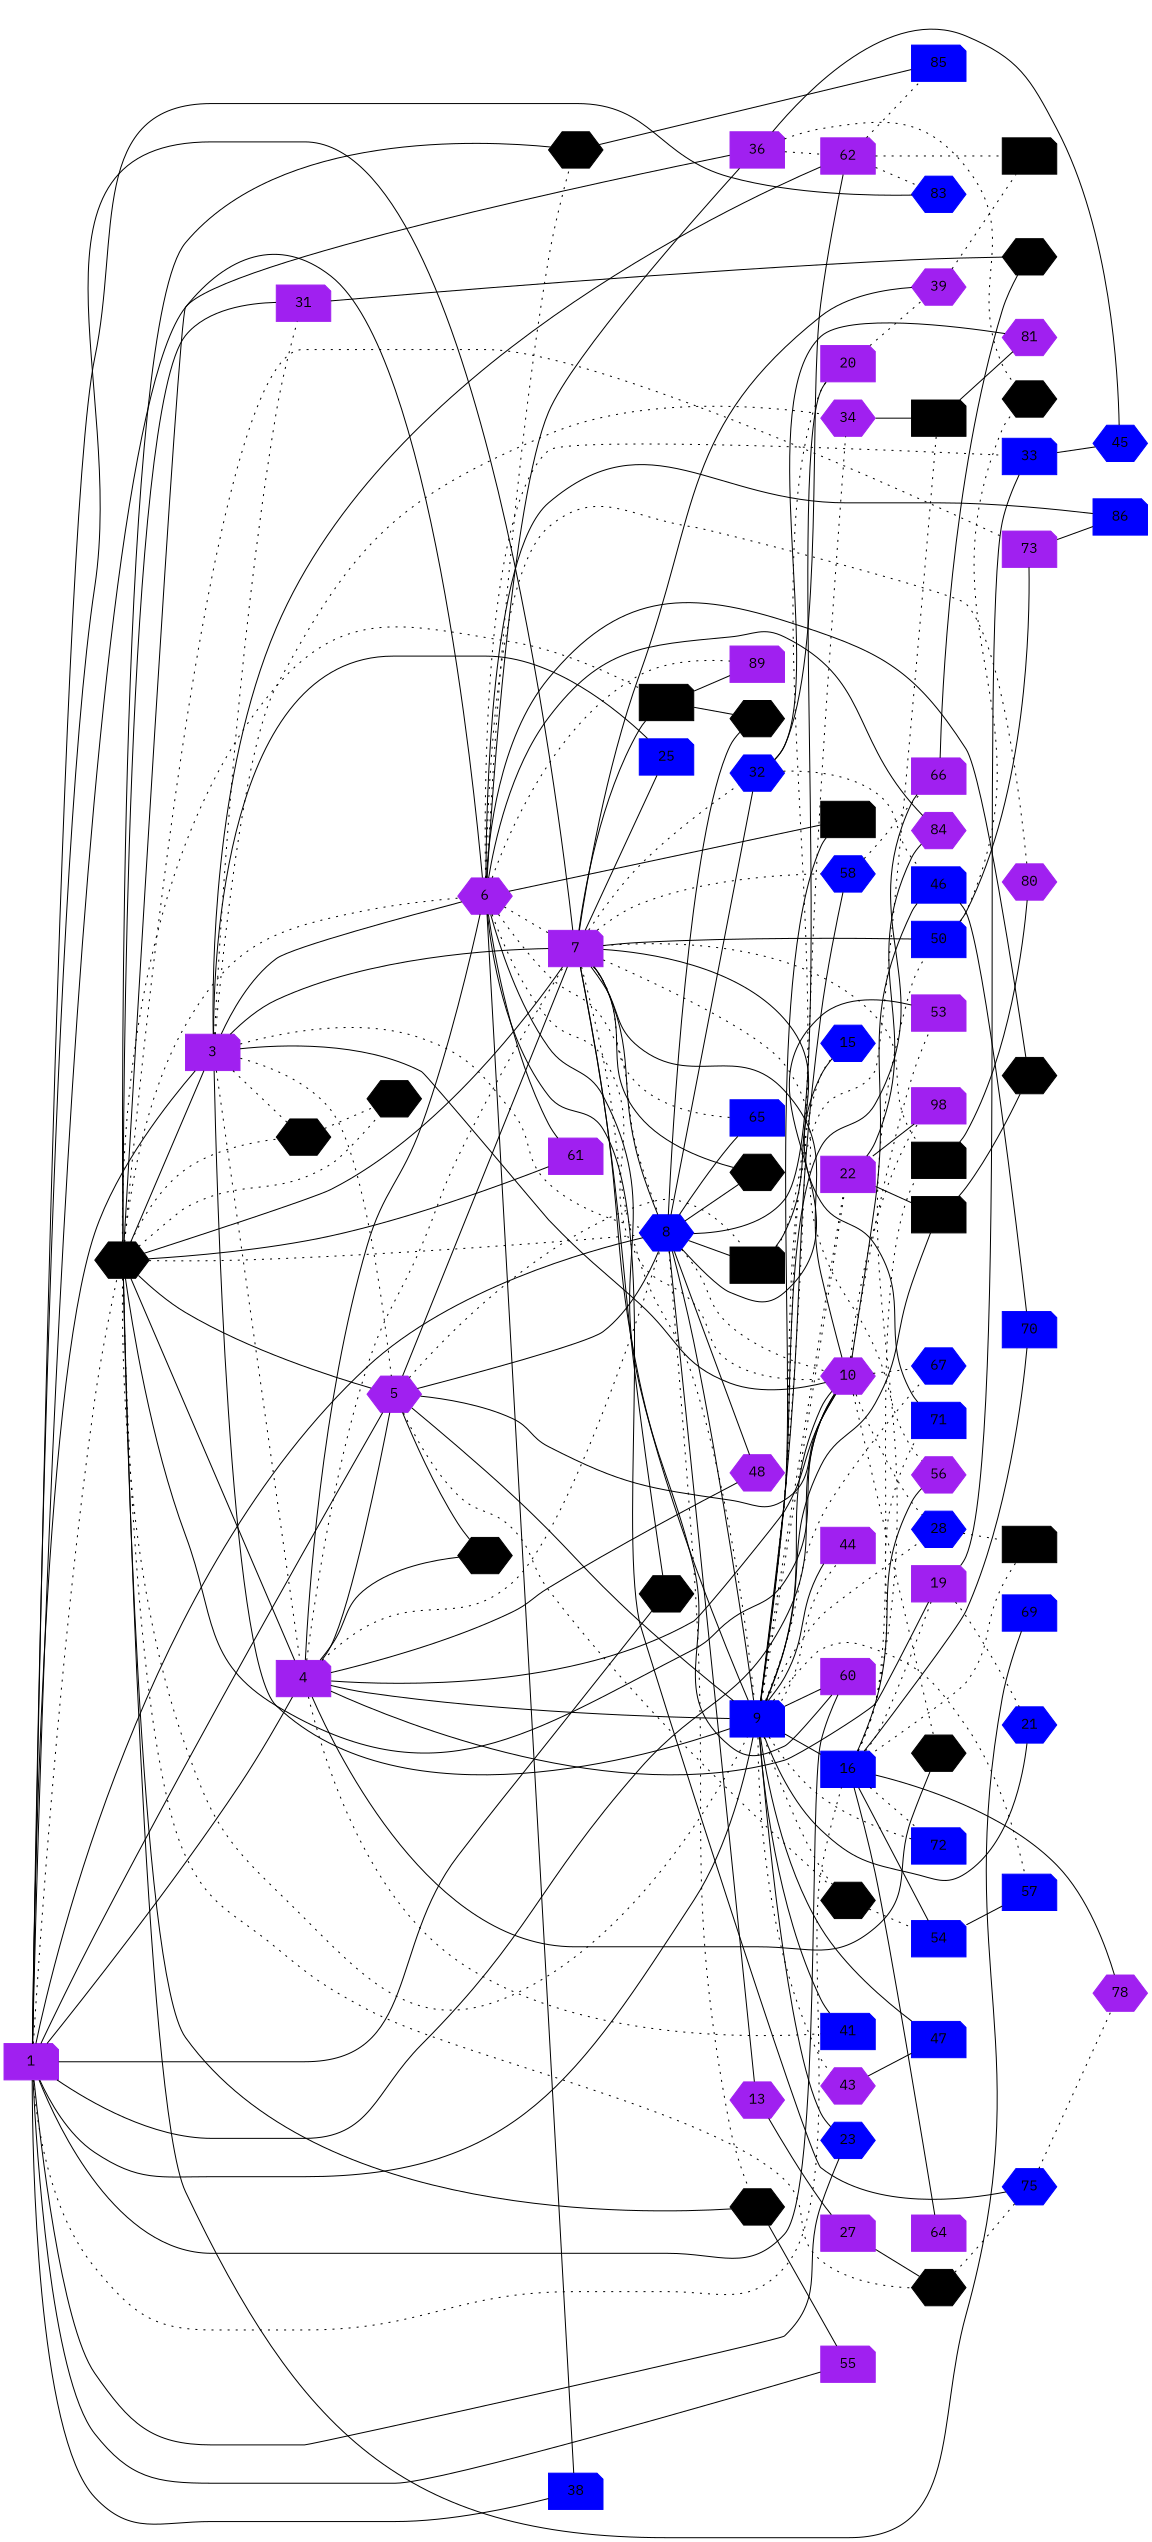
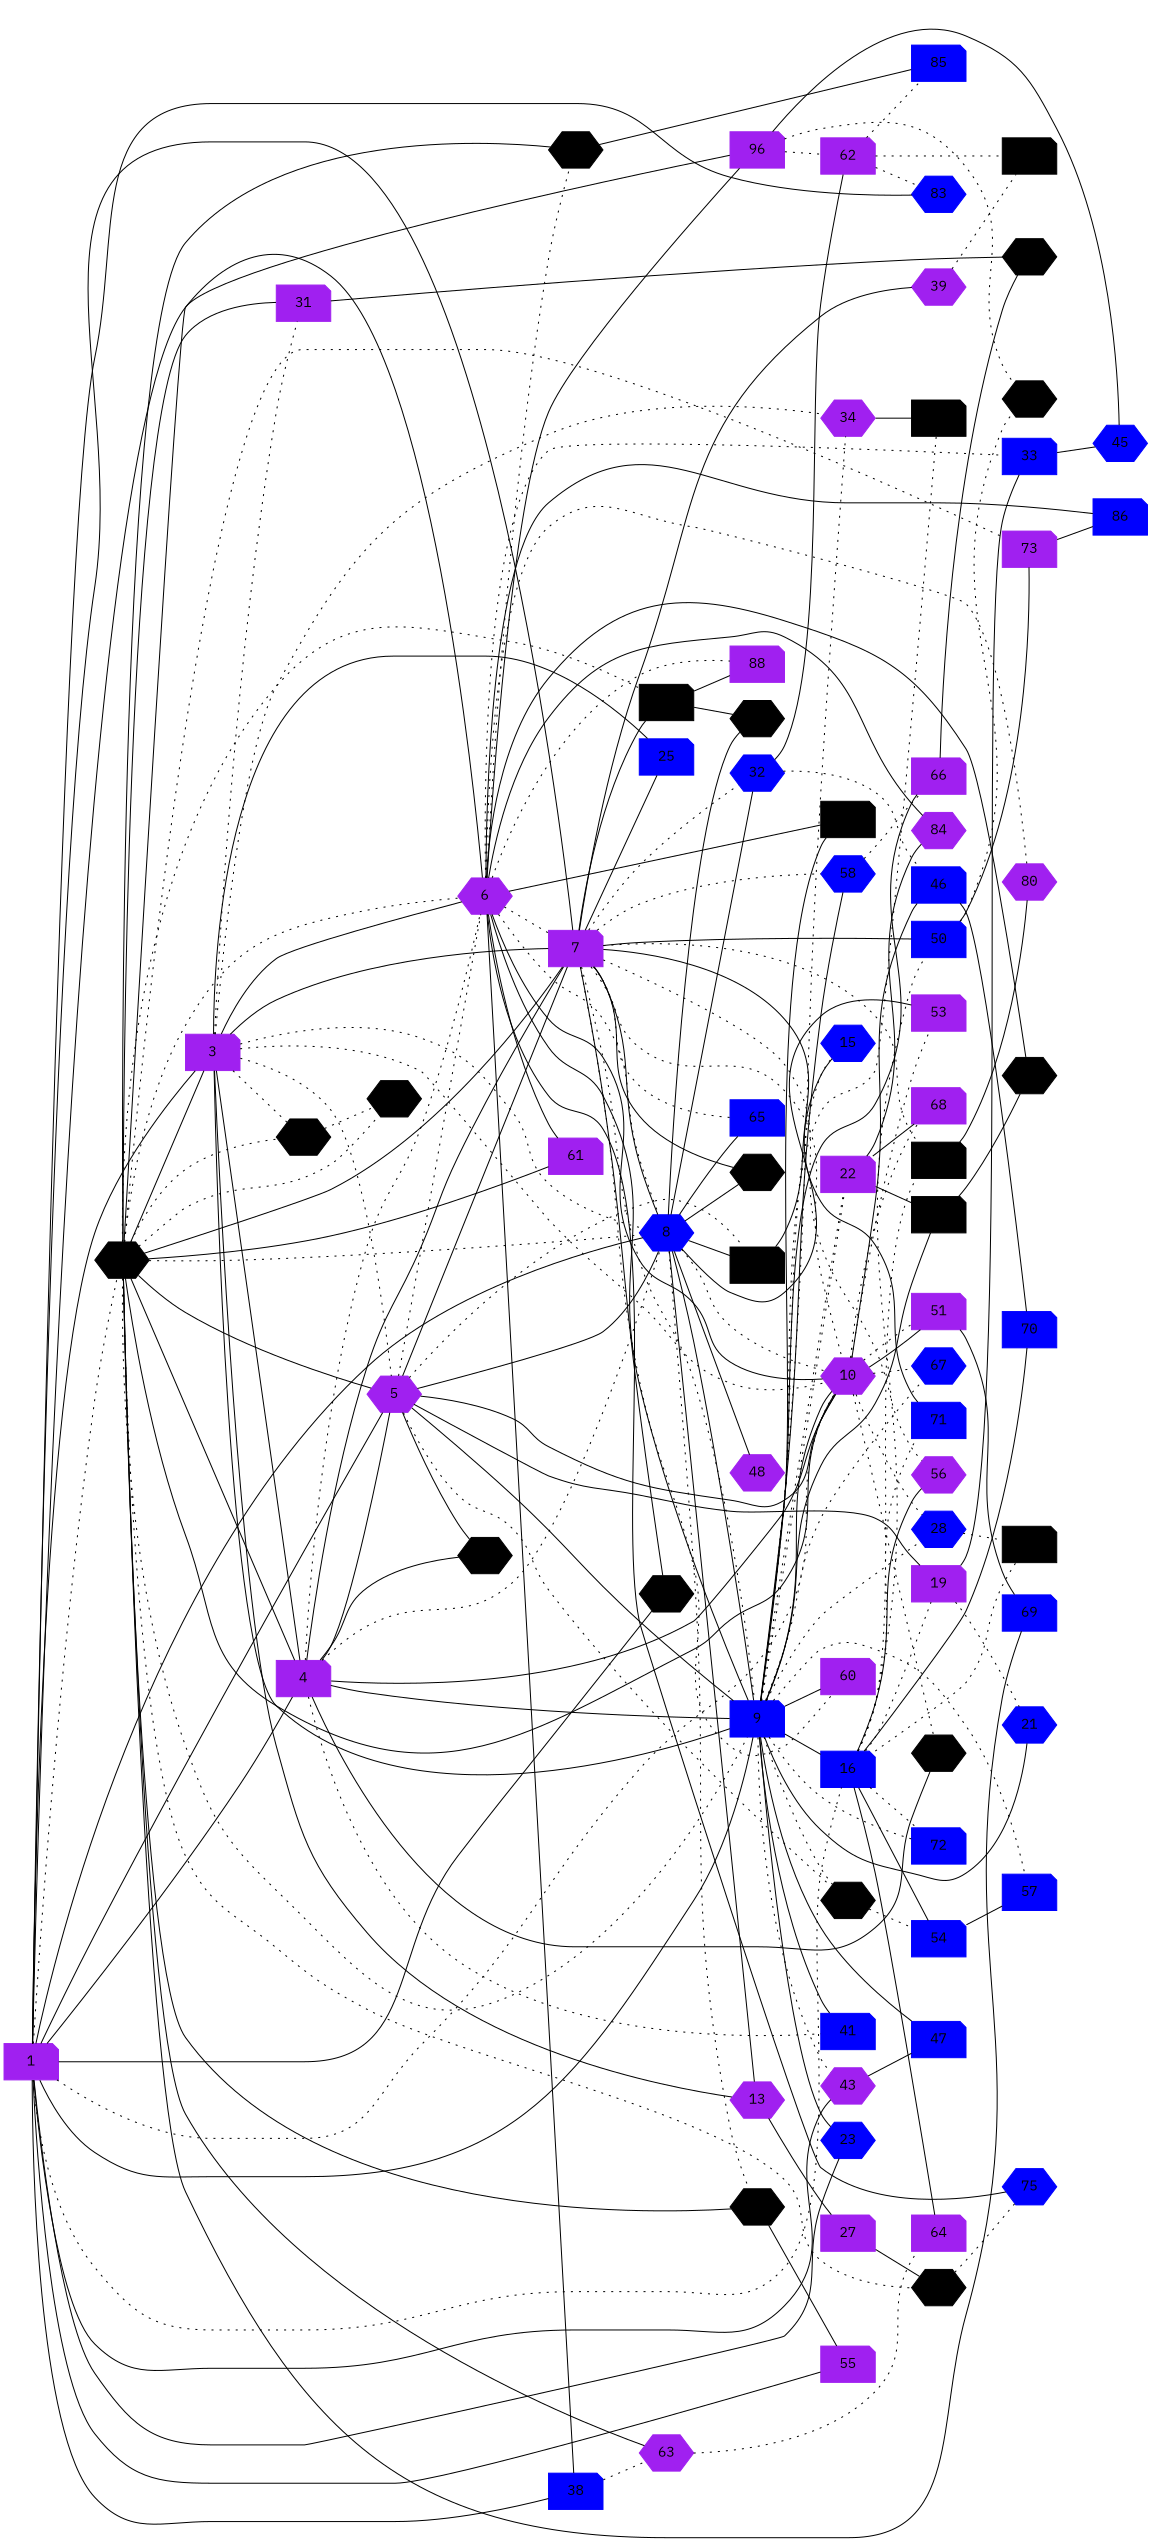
(757, 150) -> (757, 150)
(1030, 337) -> none
(848, 364) -> none
(360, 495) -> (270, 1716)
(757, 664) -> (757, 664)
(775, 1082) -> (775, 1082)
(939, 1106) -> (939, 1106)
(623, 1120) -> (623, 1120)
none -> (440, 1145)
(536, 1205) -> (536, 1205)
(359, 1279) -> (359, 1279)
(396, 1299) -> (396, 1299)
none -> (939, 1312)
(258, 1365) -> (258, 1365)
(651, 1427) -> (651, 1427)
(848, 1545) -> none
(541, 1593) -> none
(663, 1774) -> (641, 1495)
(523, 1923) -> (523, 1923)
(1120, 1993) -> none
(646, 2253) -> (413, 2356)
none -> (667, 2453)
